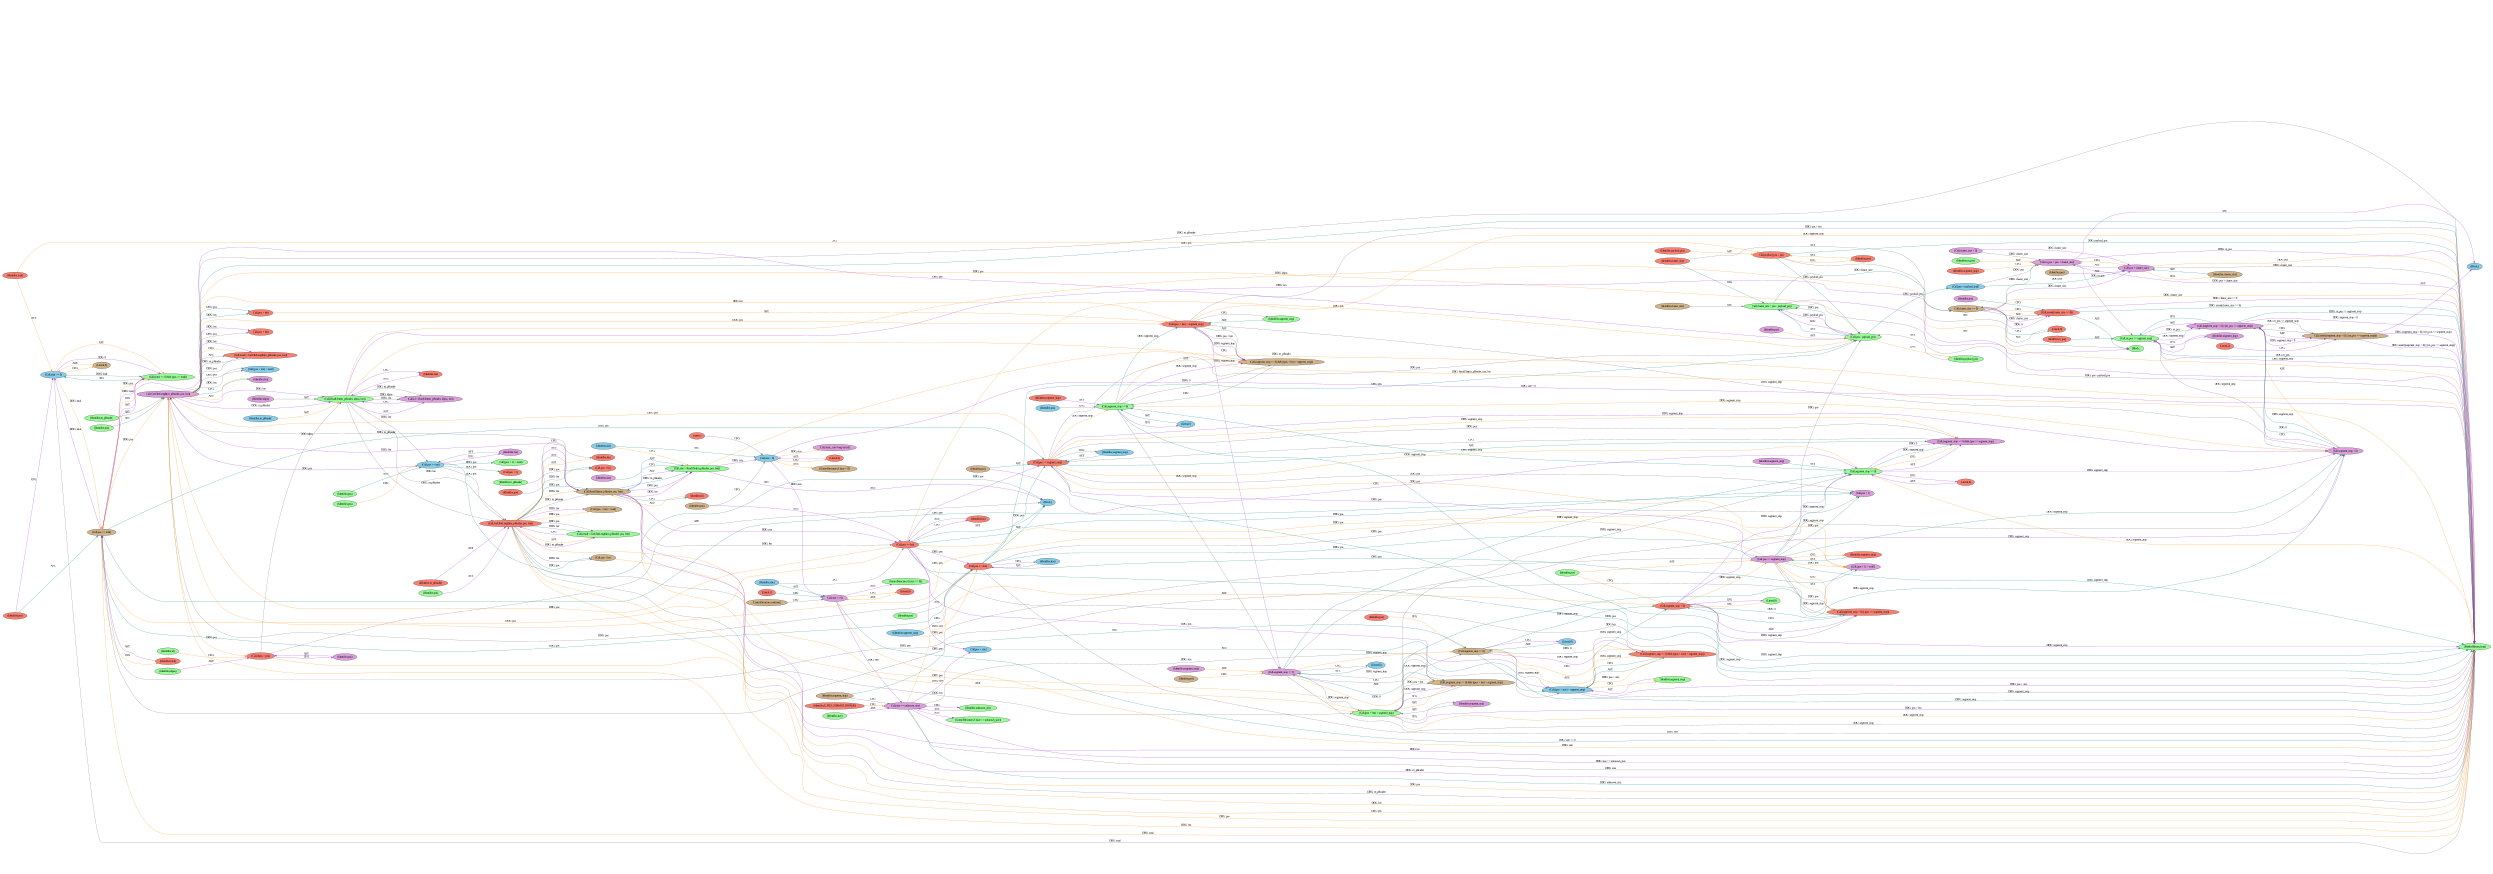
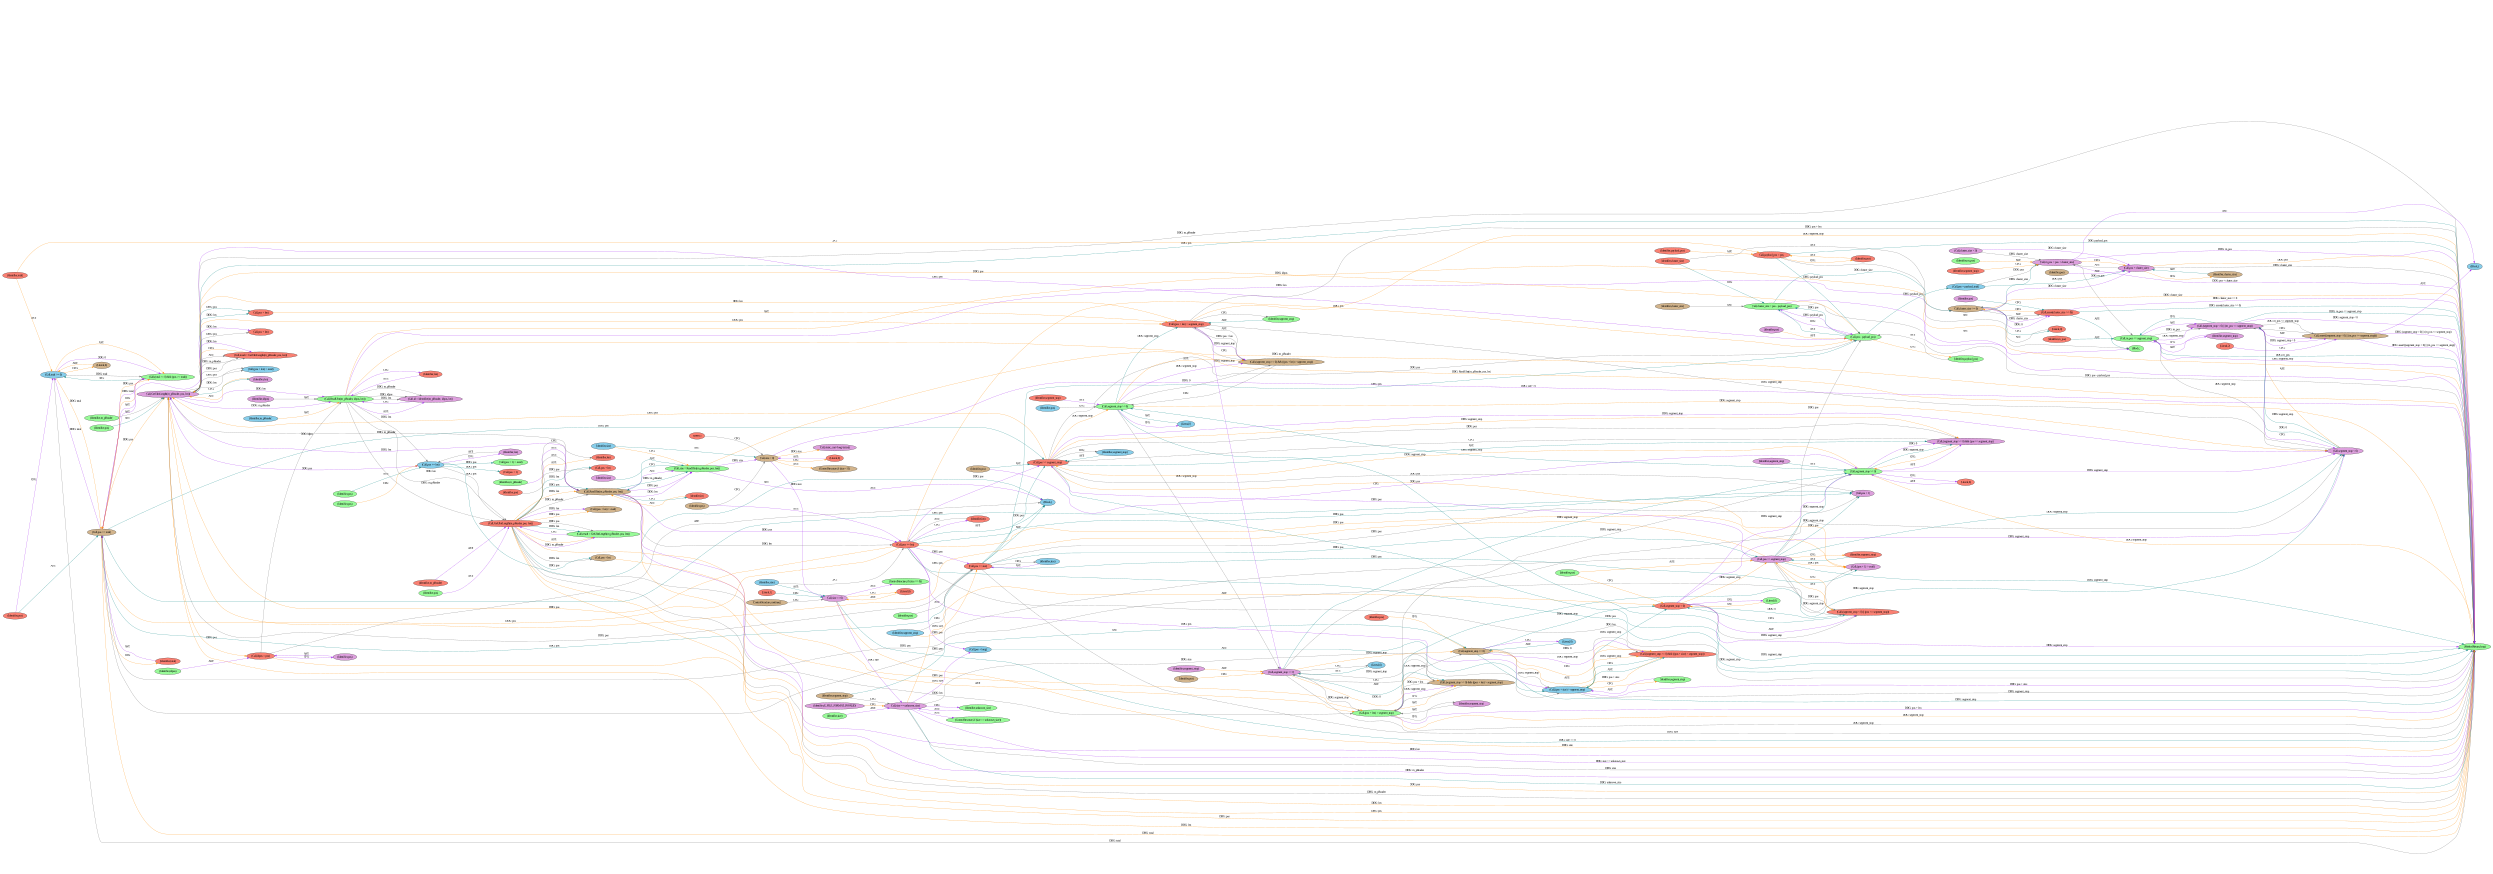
(431, 399) -> (431, 399)
(767, 458) -> (767, 458)
(978, 650) -> (978, 650)
(168, 651) -> none
(835, 706) -> (835, 706)
